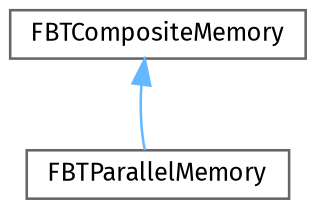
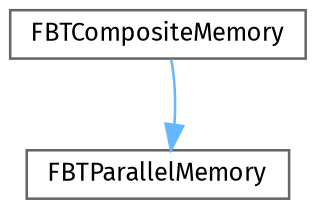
(141, 118) -> (175, 92)
